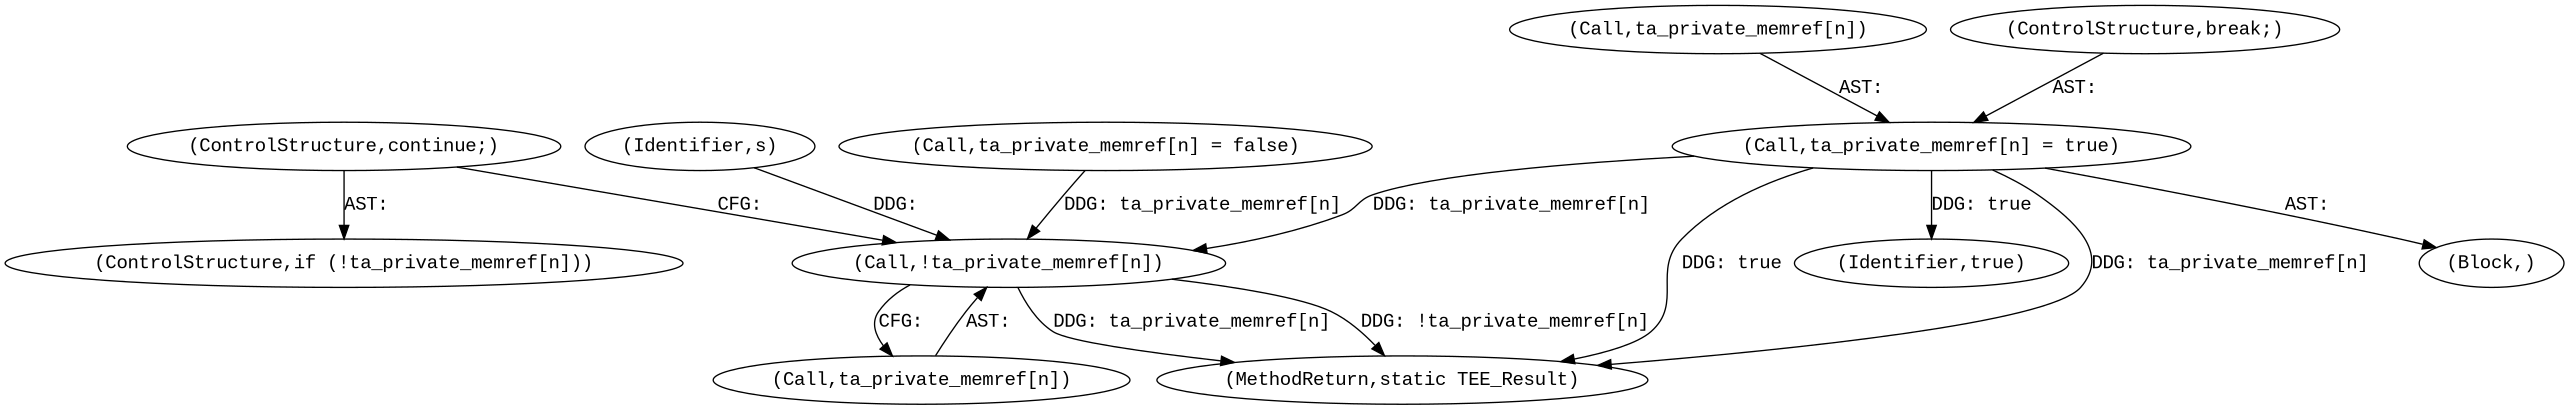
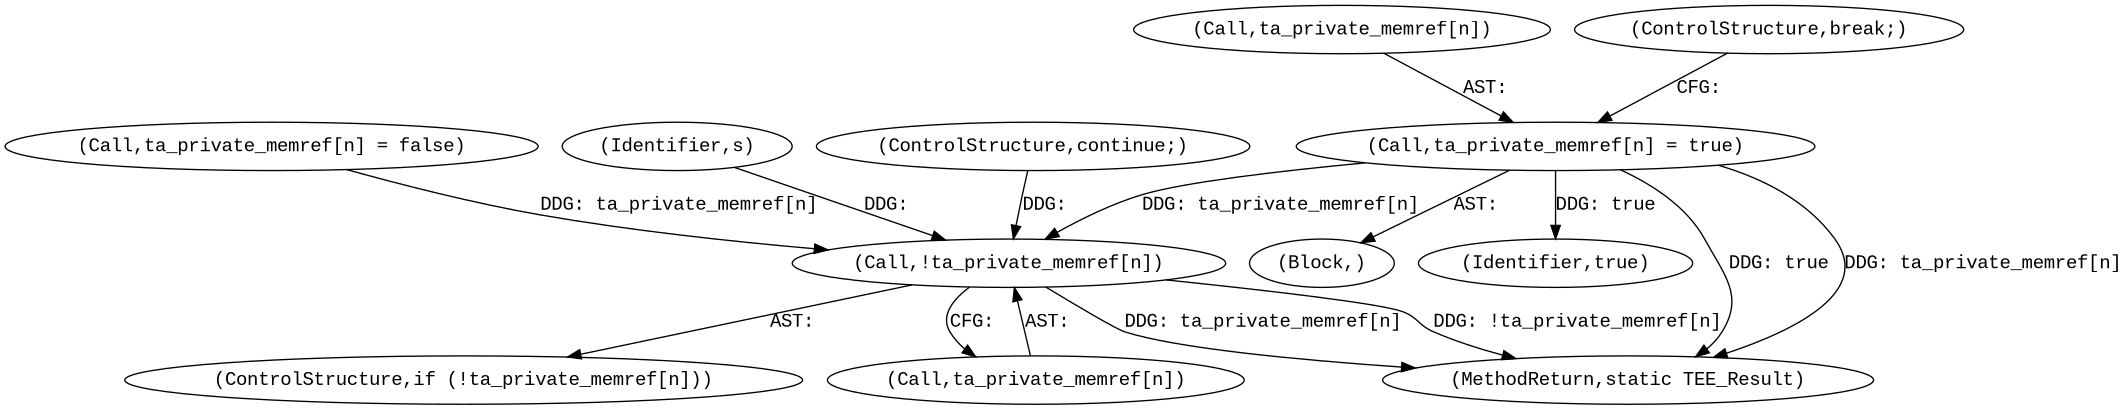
(2081, 88) -> (1705, 88)
(344, 198) -> (747, 319)
(746, 205) -> (1051, 205)
